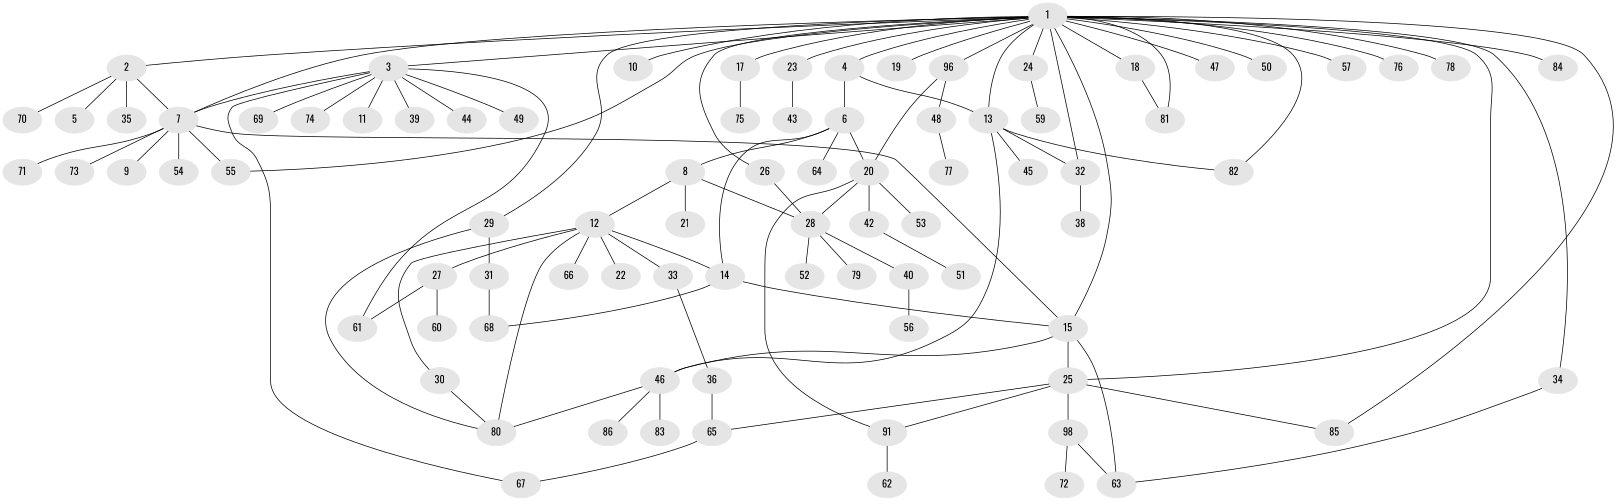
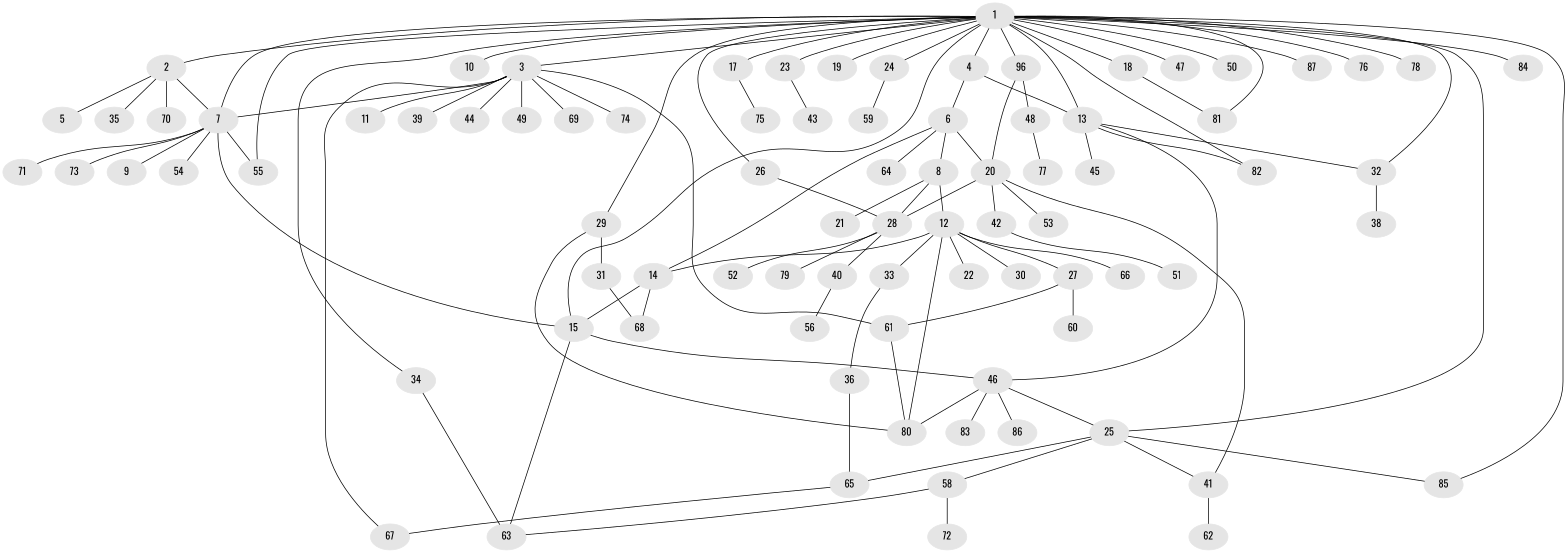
(1347, 68) -> (1312, 68)
(1068, 355) -> (1051, 407)
(468, 407) -> (898, 381)
(887, 433) -> (1208, 485)
(1068, 433) -> (947, 485)
